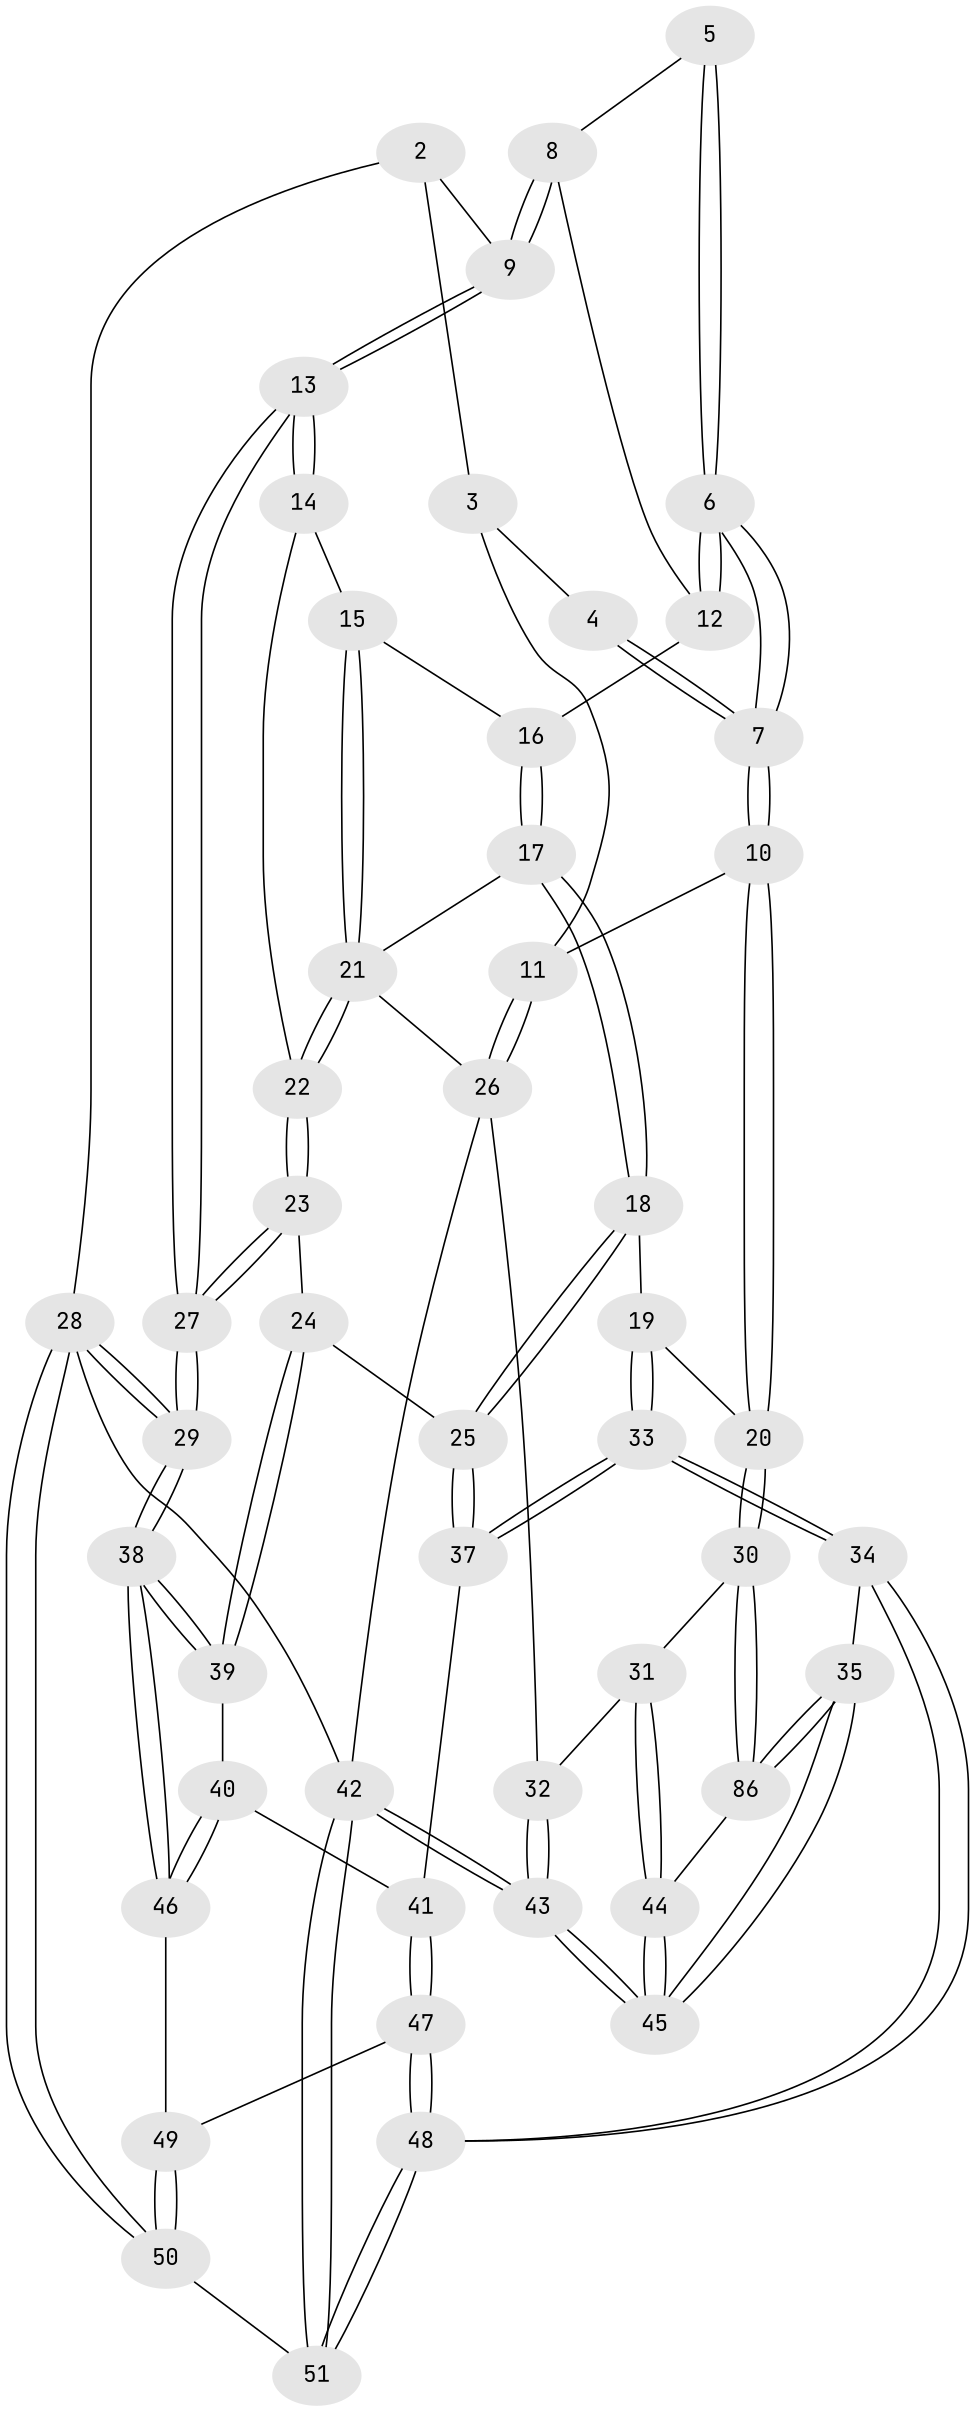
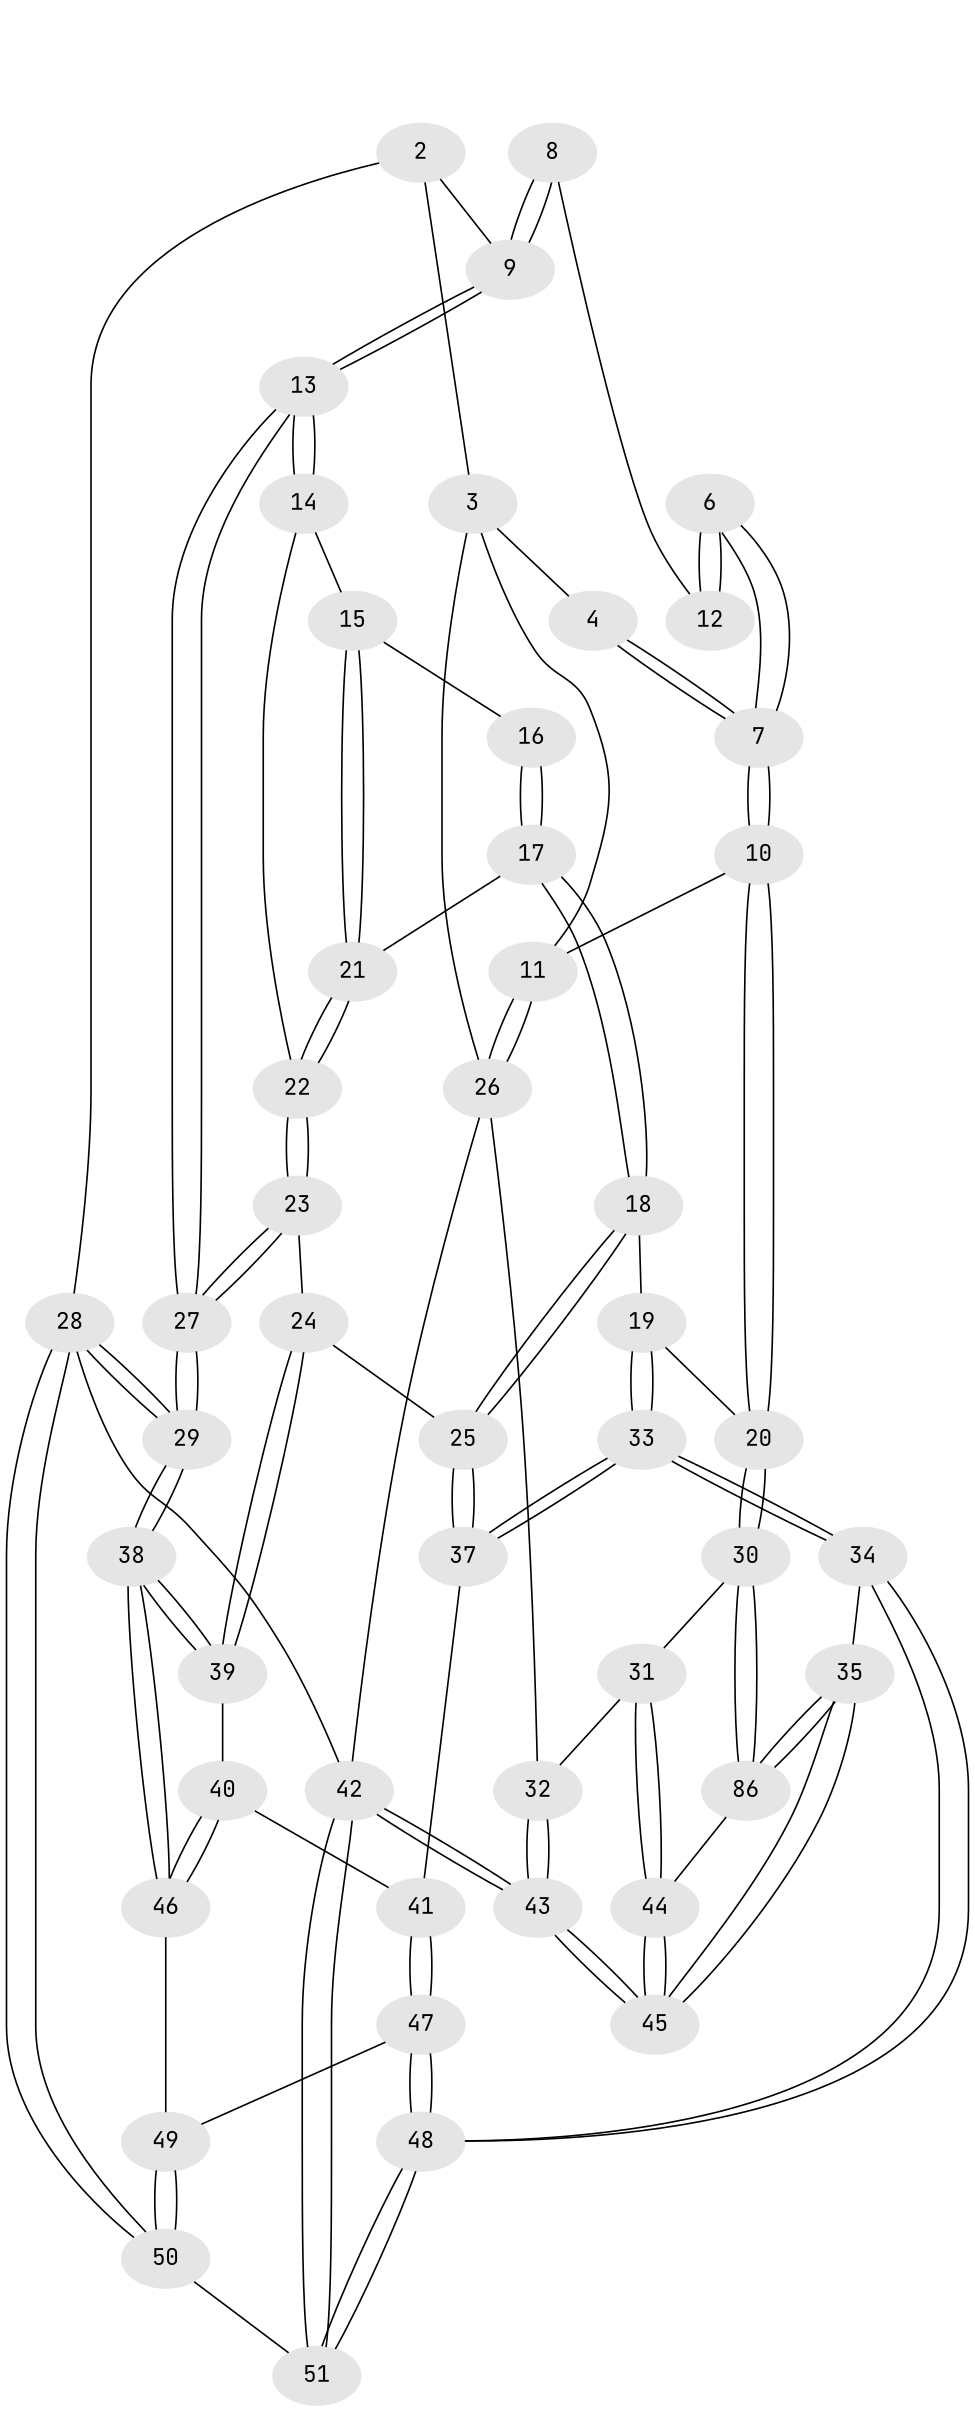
(710, 36) -> none
(621, 679) -> none
(420, 1030) -> (442, 797)
